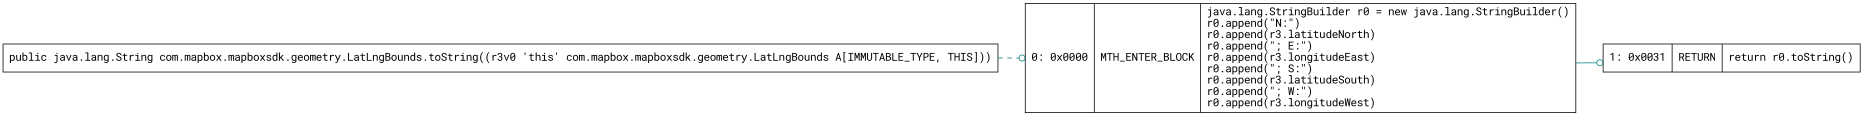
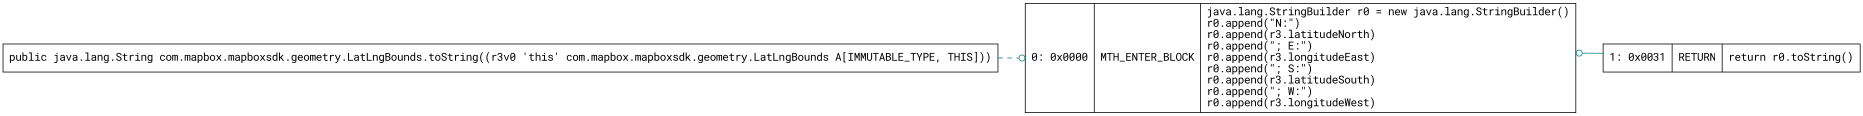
(1586, 63) -> (1593, 53)
